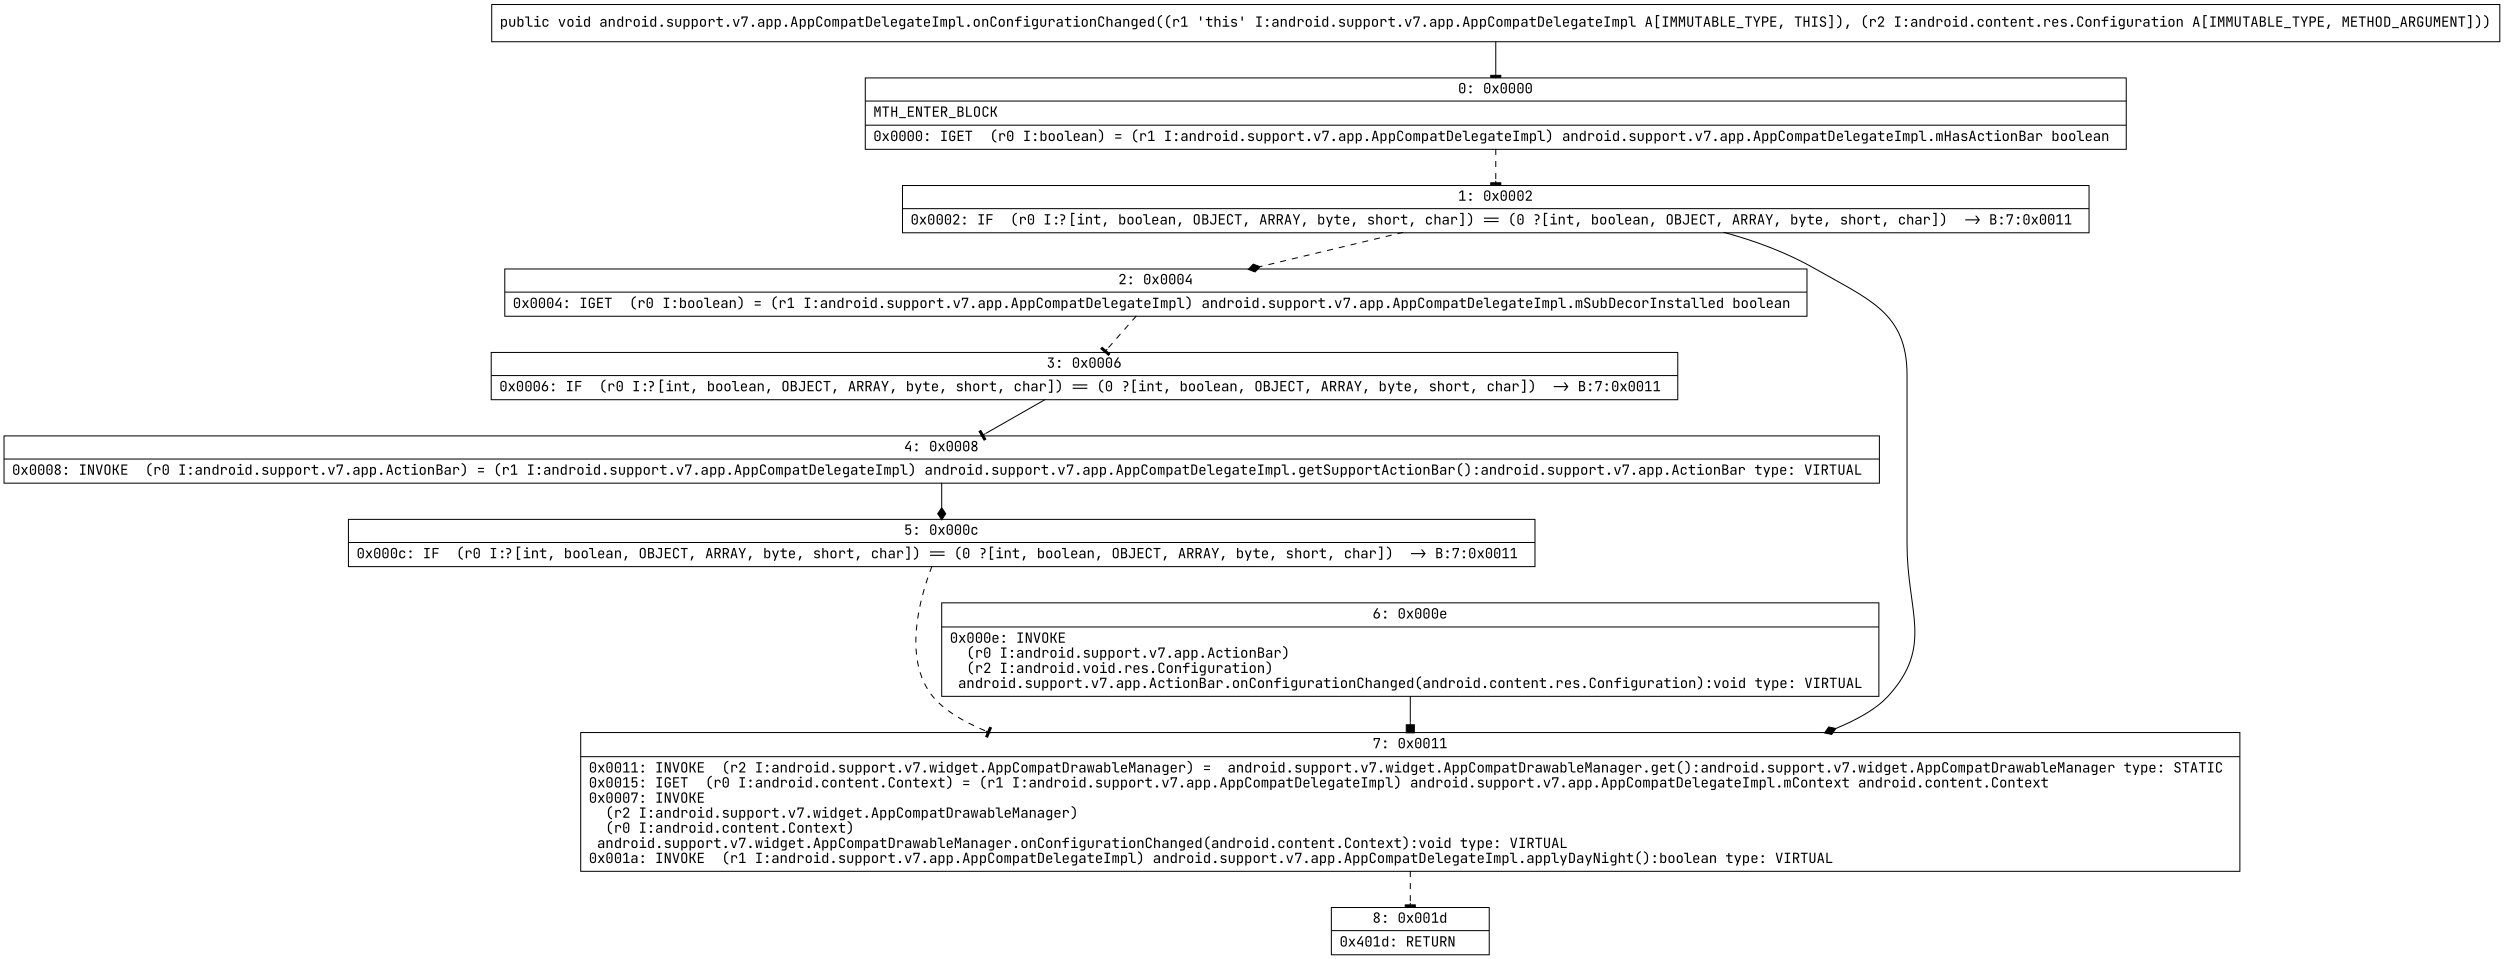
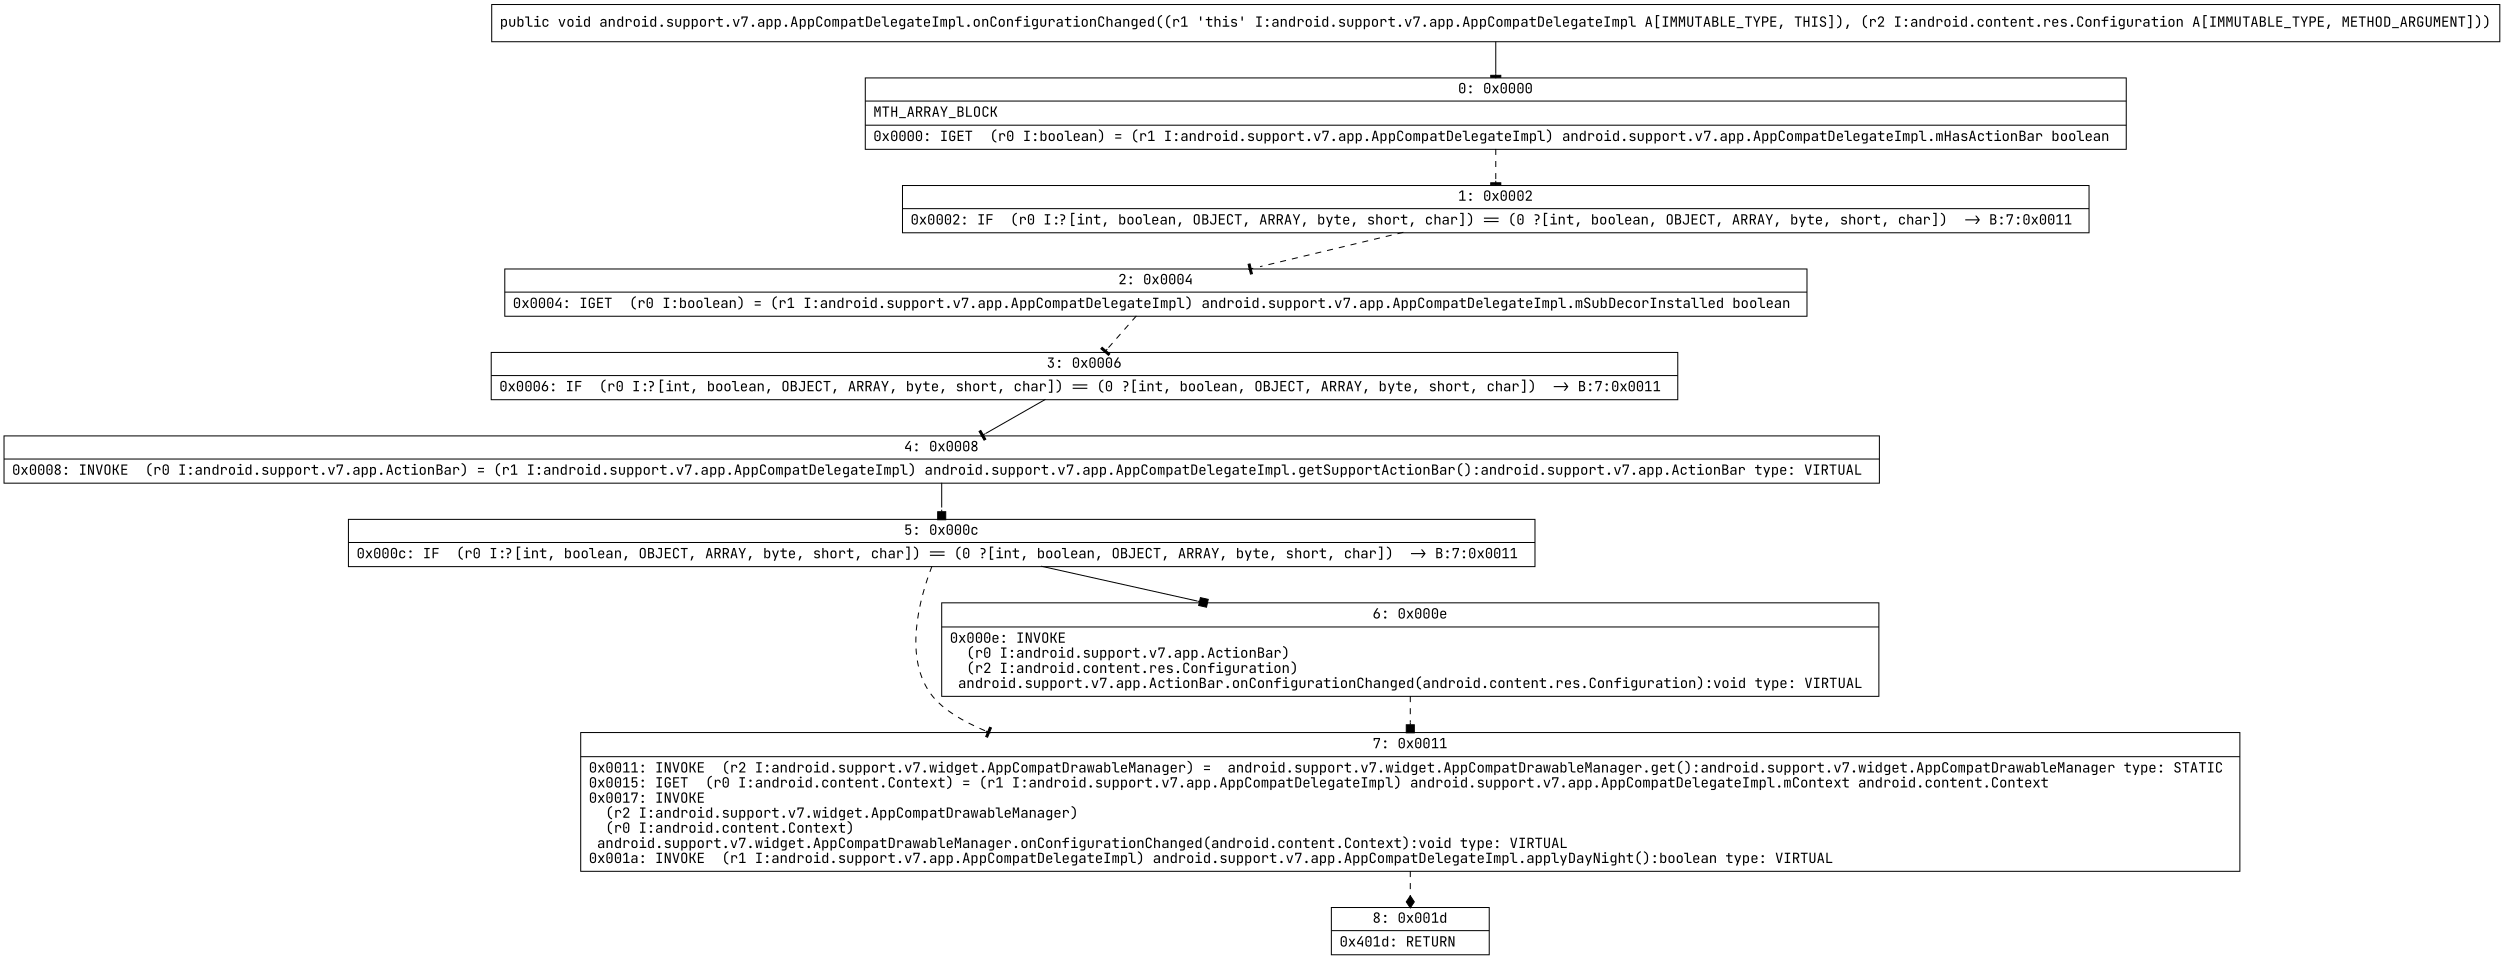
(936, 113) -> (936, 113)
(1332, 249) -> (1332, 249)
(1907, 446) -> none
(942, 495) -> (942, 495)
none -> (1119, 584)
(1112, 669) -> (1124, 669)
(1410, 709) -> (1410, 709)
(656, 798) -> (656, 798)
(1410, 887) -> (1410, 887)
